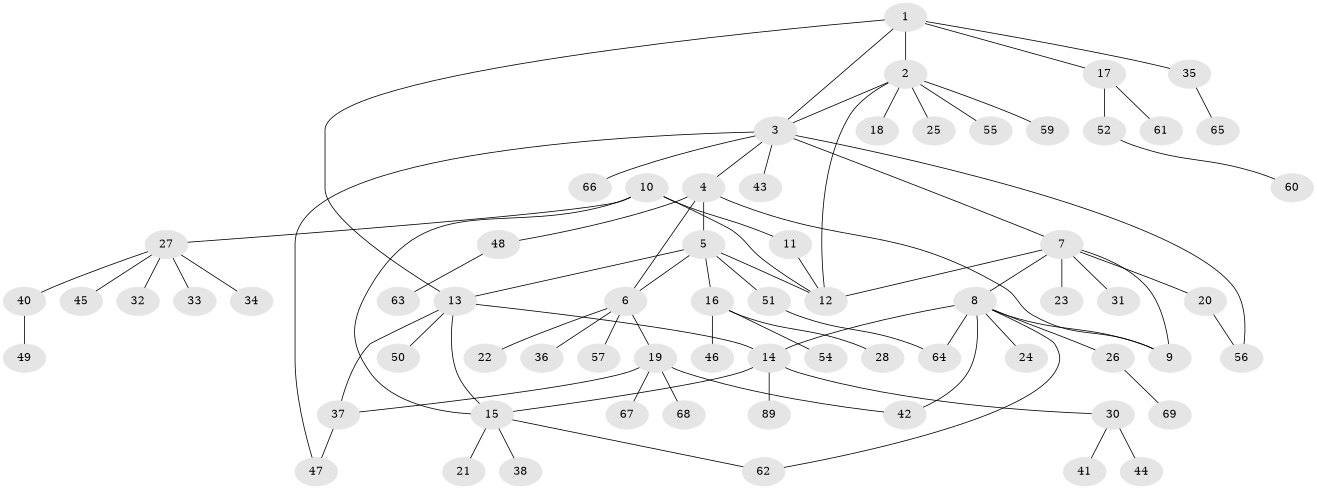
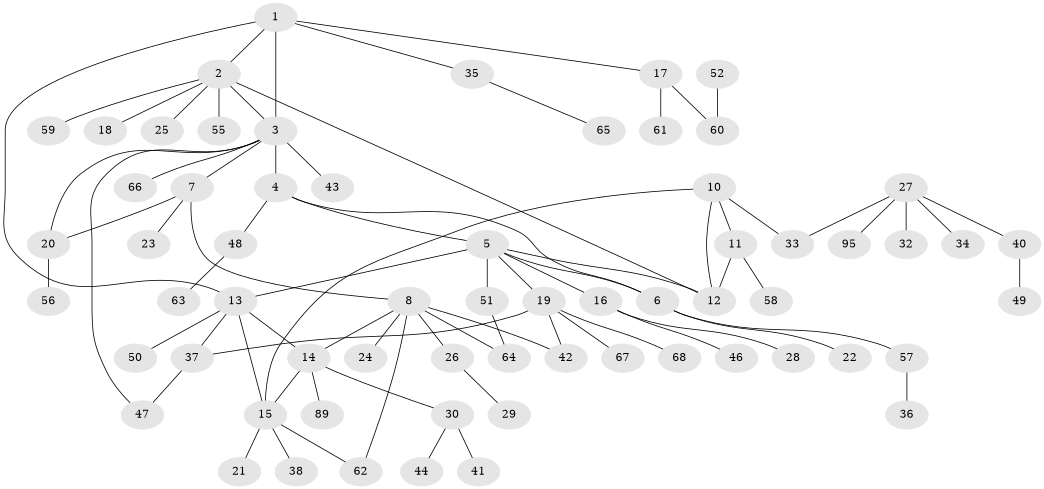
(1104, 103) -> (689, 102)
(1052, 198) -> (130, 152)
(410, 225) -> (754, 216)
(944, 273) -> none
(81, 301) -> (849, 245)
none -> (771, 301)
(1119, 301) -> none
(584, 330) -> (907, 387)
(641, 331) -> (516, 273)
(826, 358) -> none
(1170, 358) -> none
(1170, 415) -> (509, 415)
